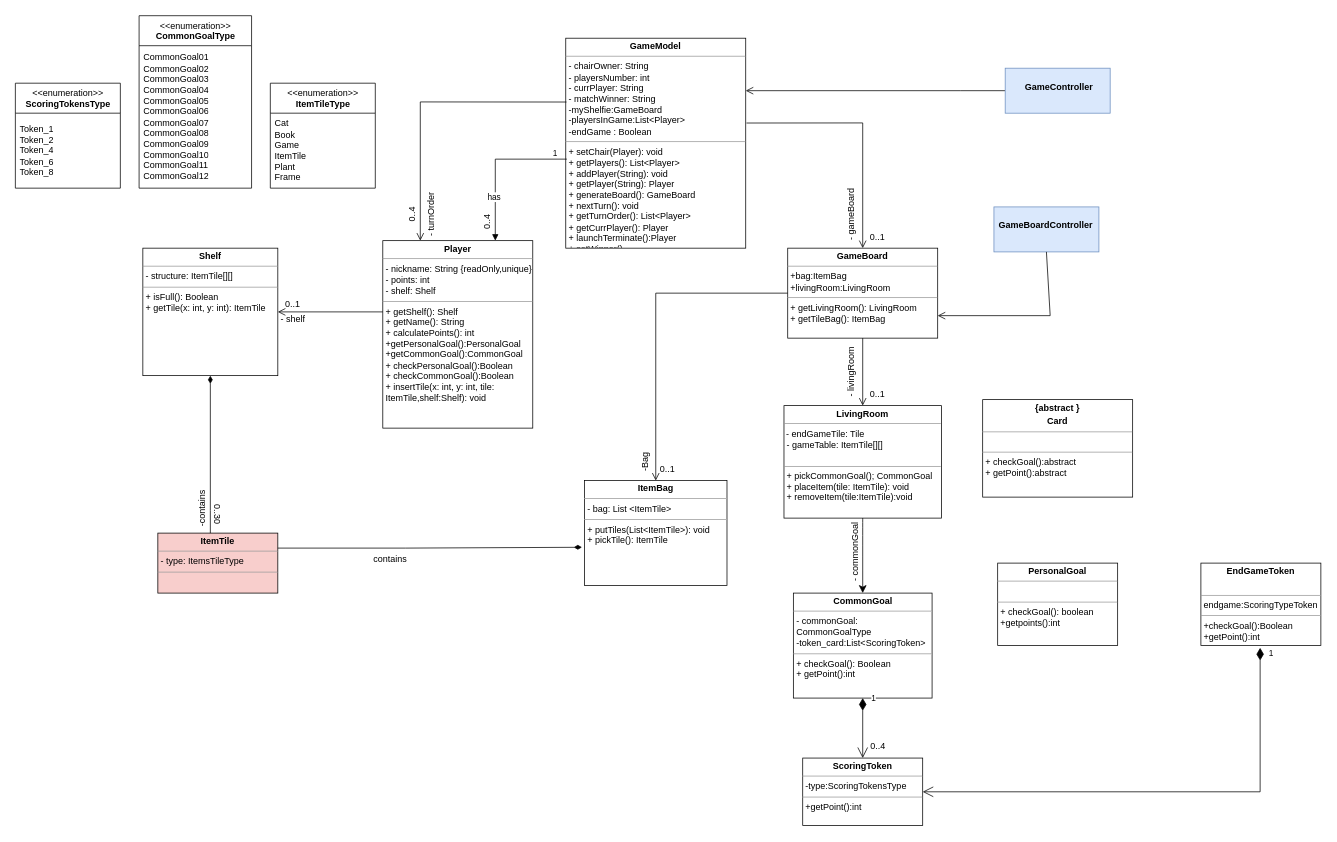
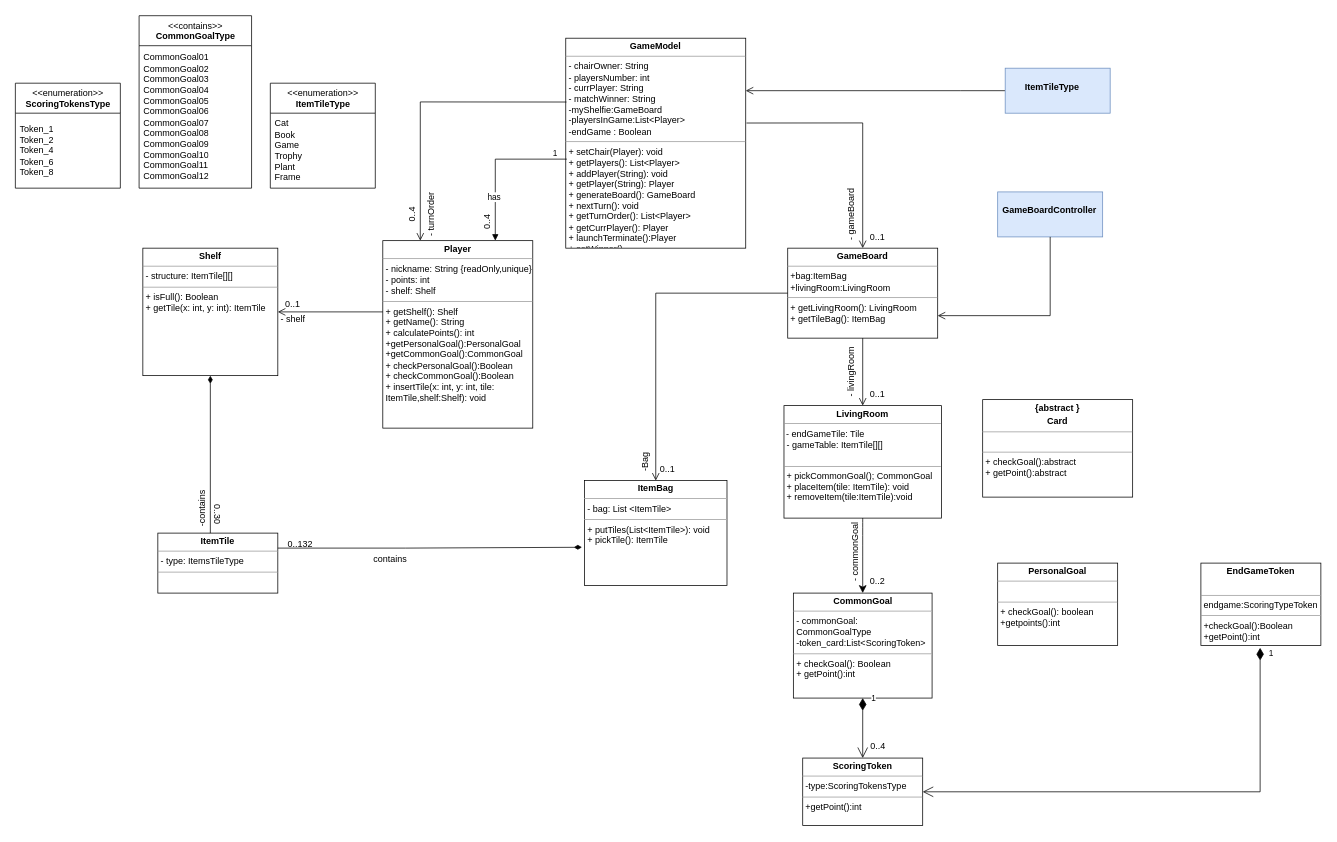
(196, 31) -> (196, 31)
(1038, 73) -> (1033, 73)
(293, 150) -> (290, 150)
(1047, 229) -> (1050, 214)
none -> (300, 544)
(218, 563) -> (218, 563)
none -> (878, 582)
